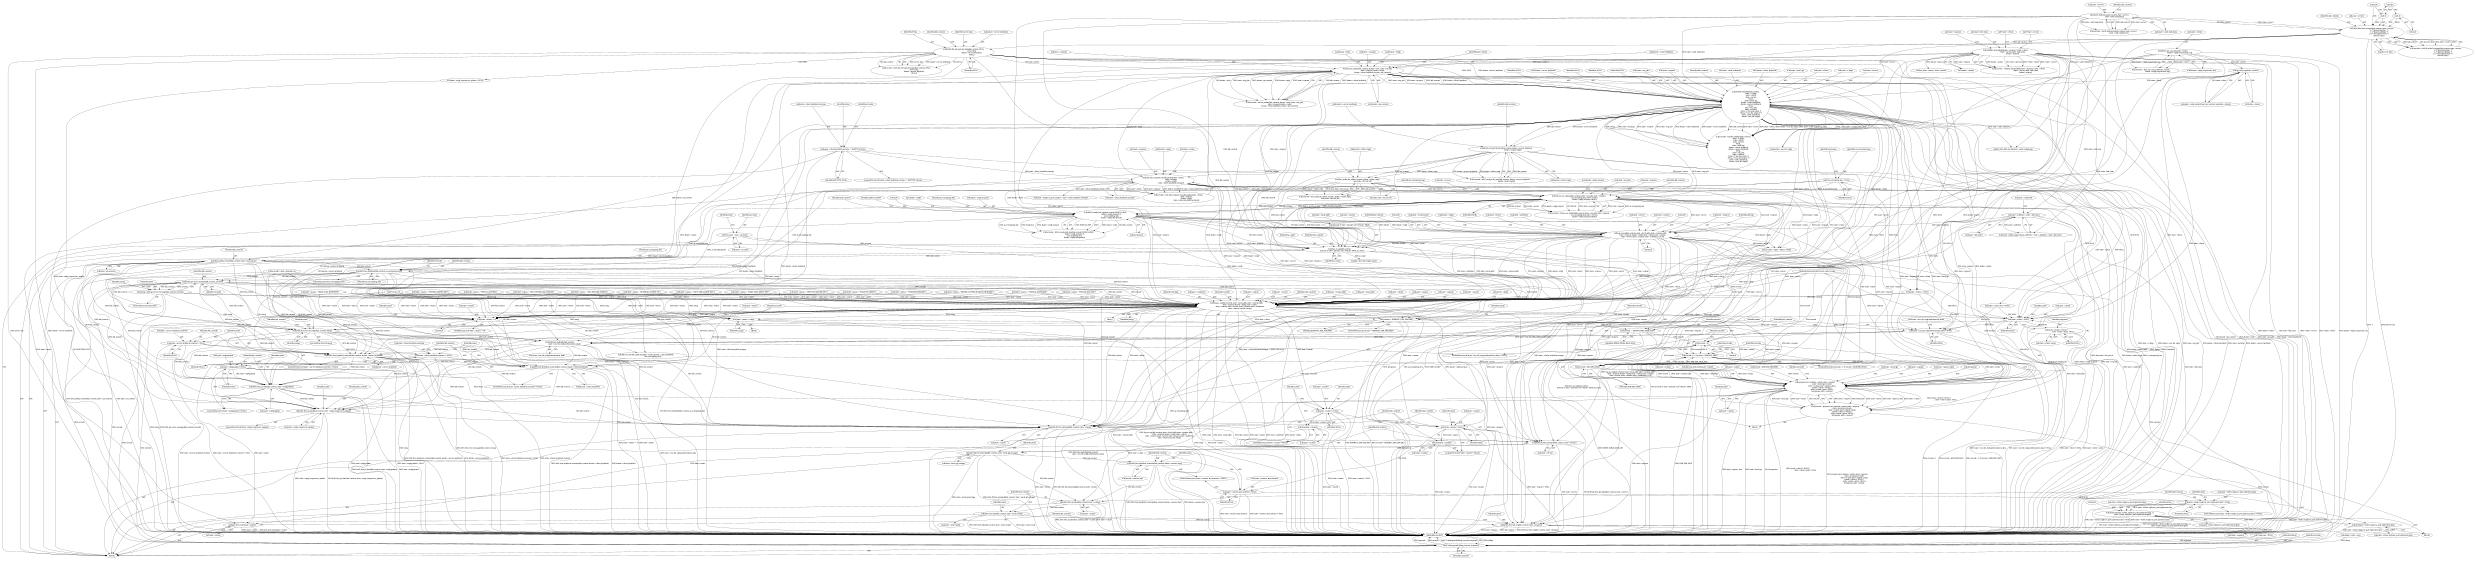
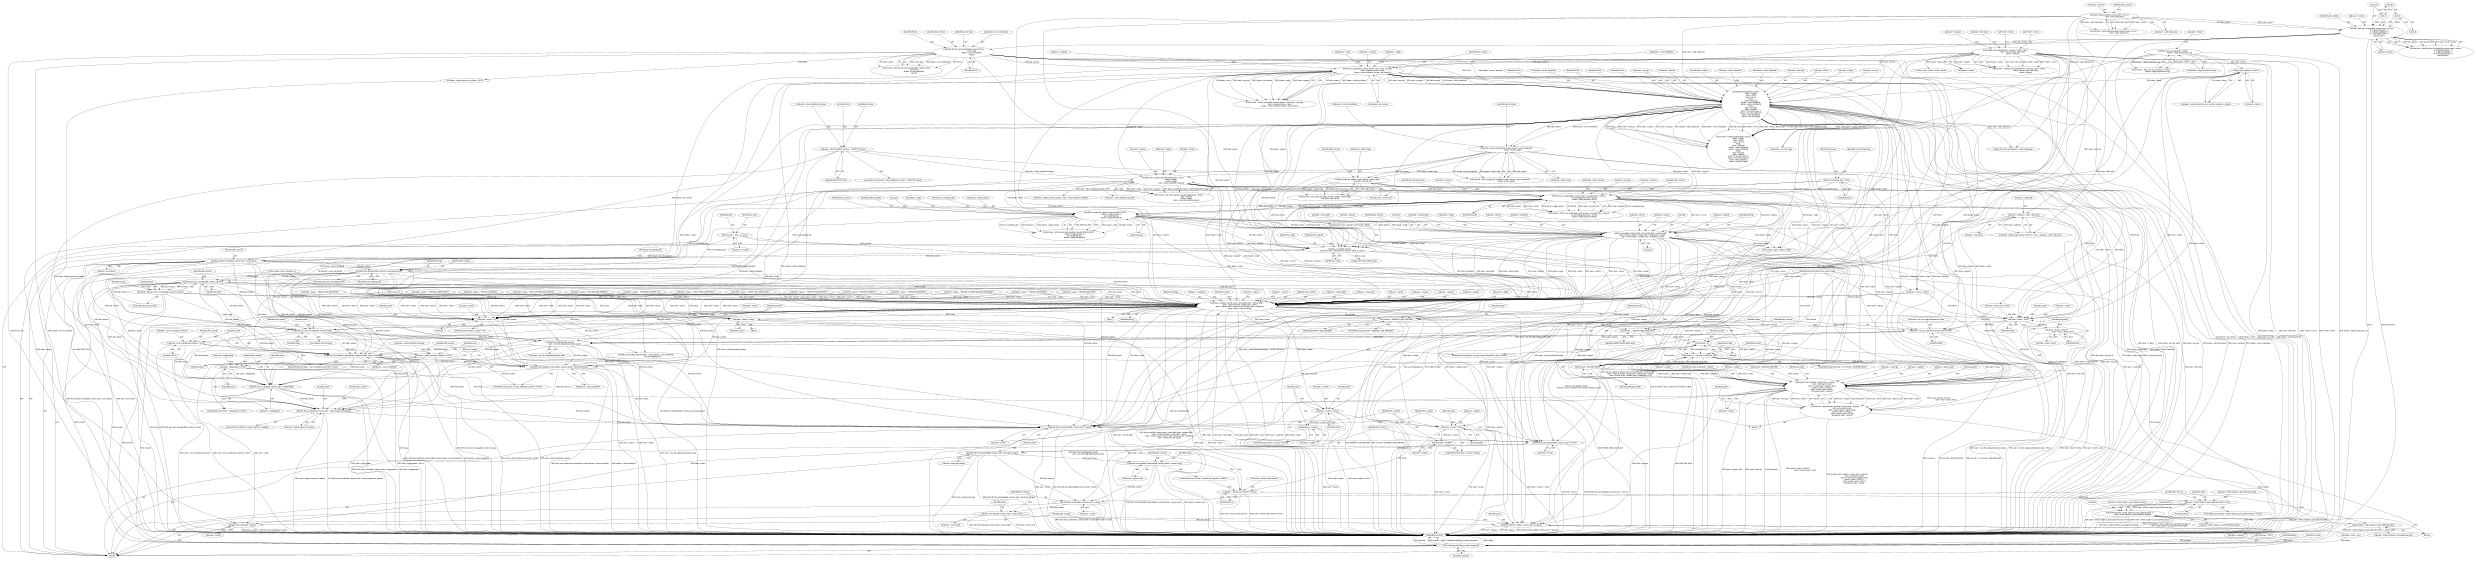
(1940, 313) -> none
(1214, 488) -> (1221, 485)
(1472, 538) -> none
